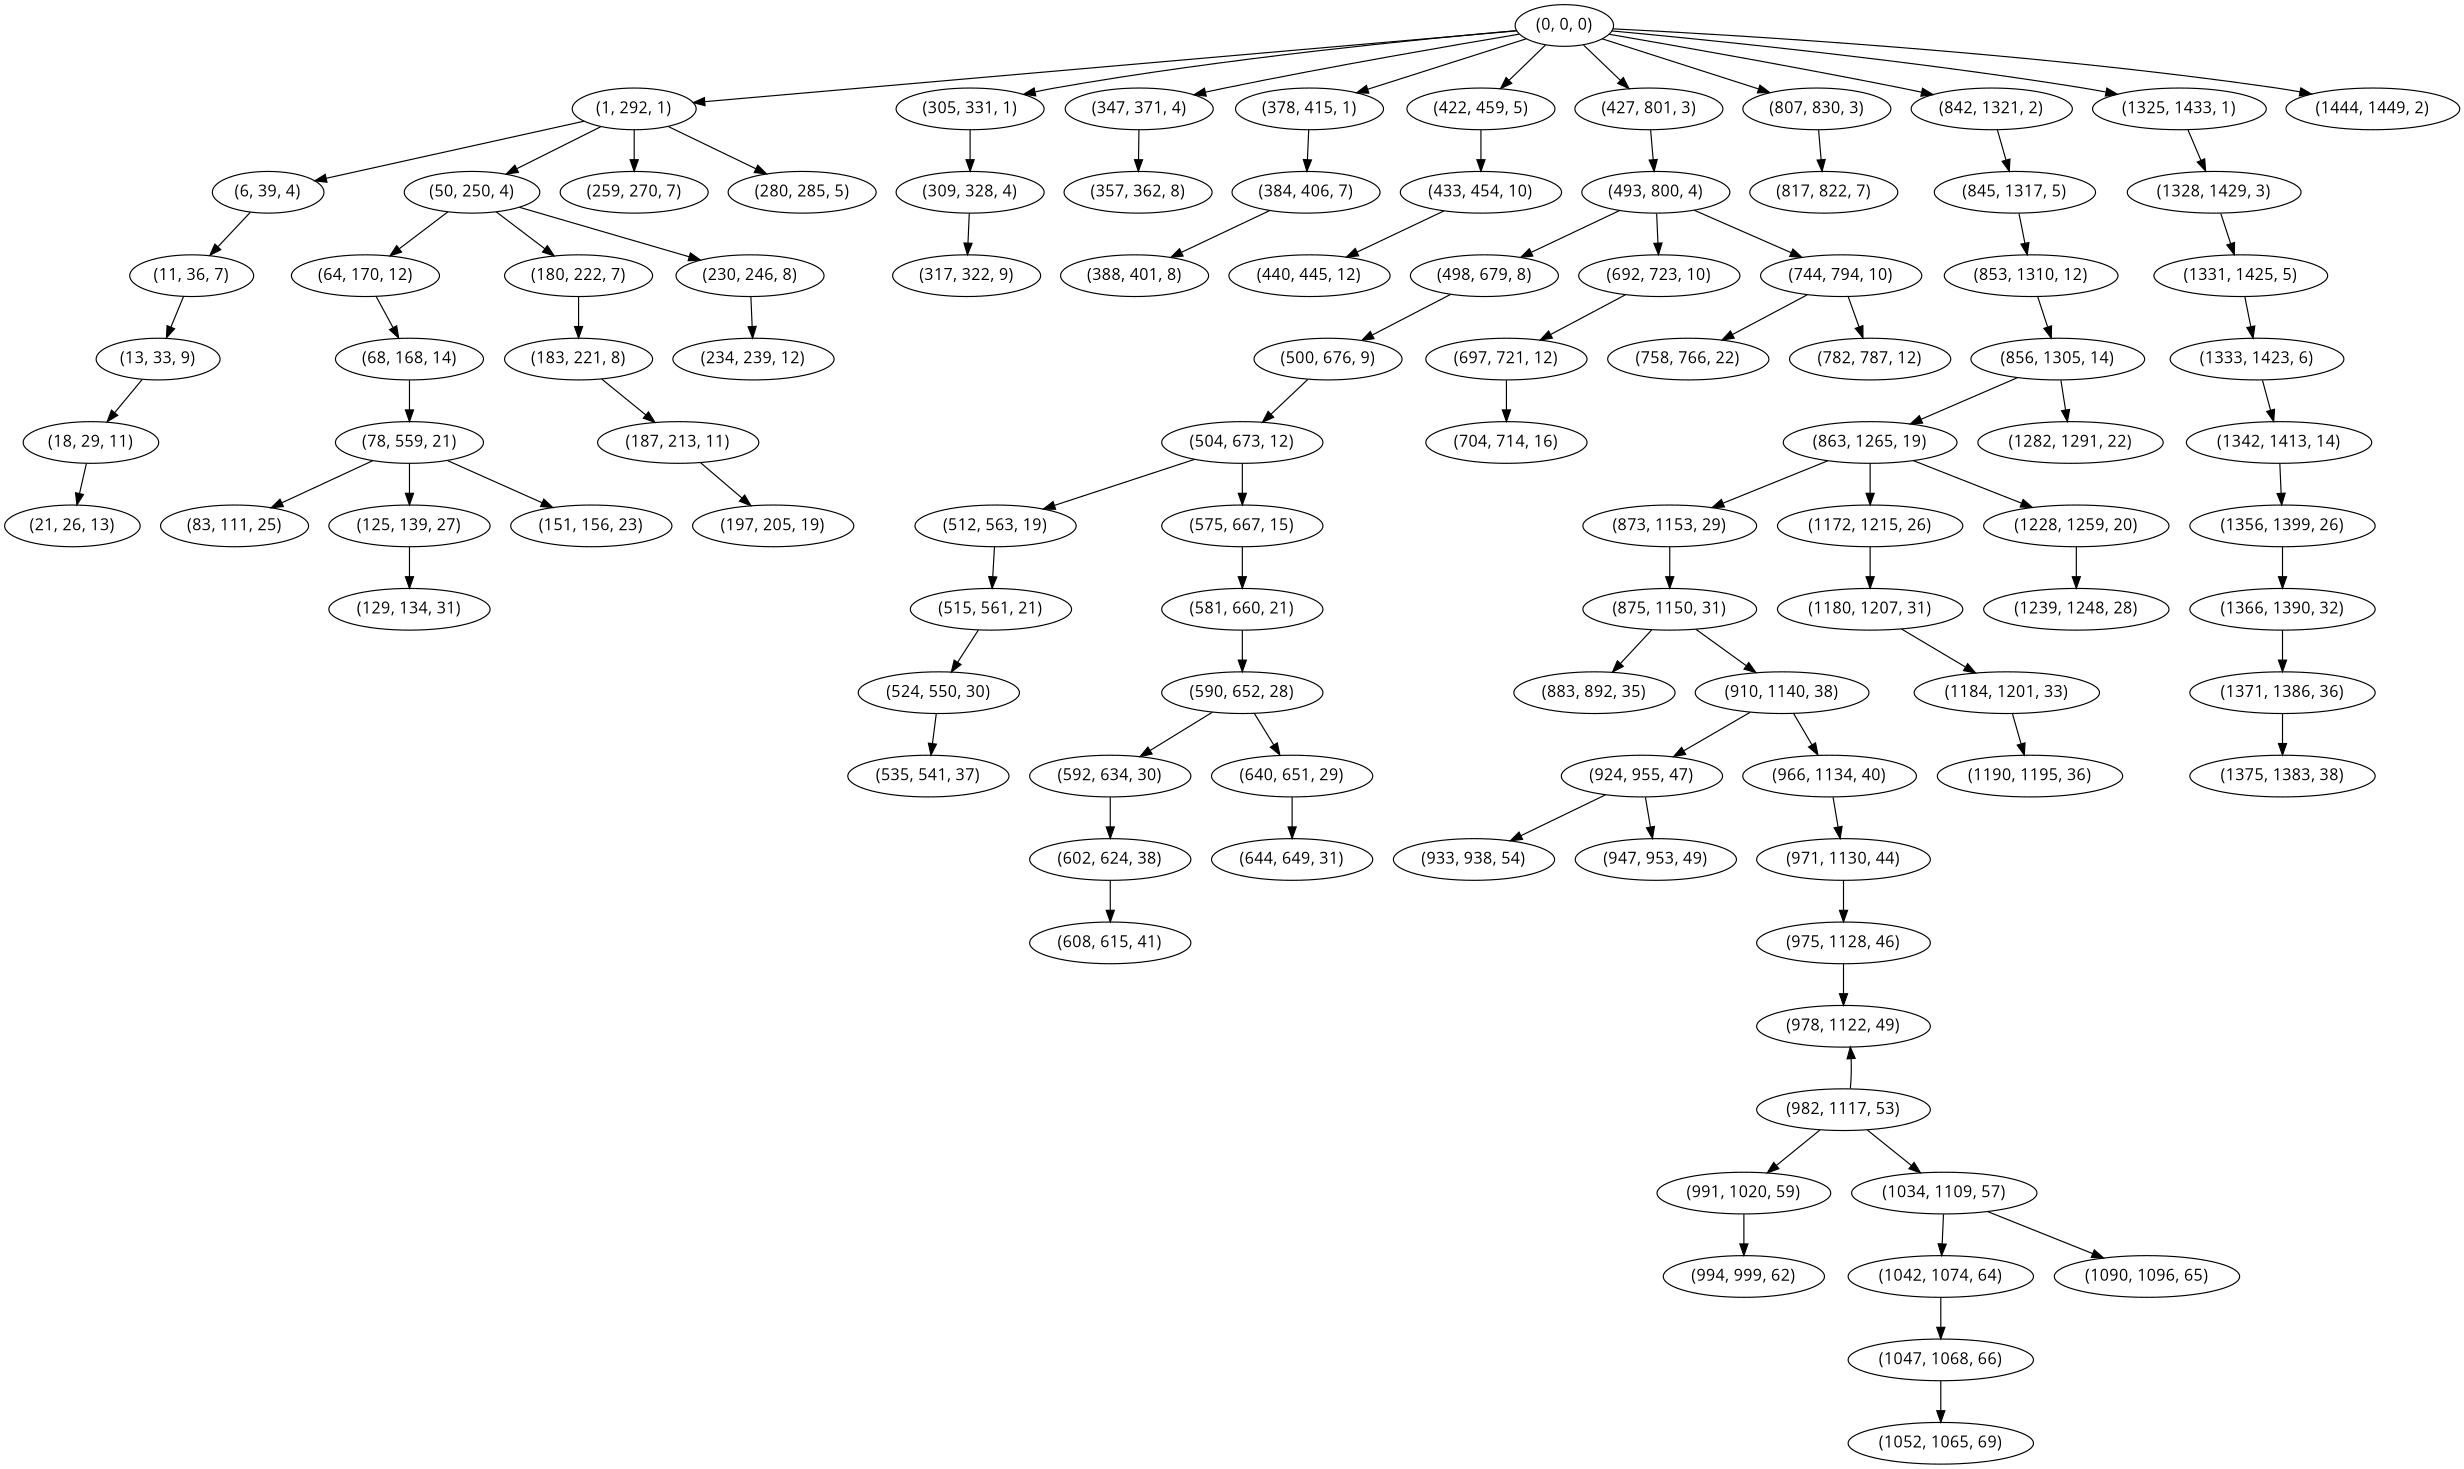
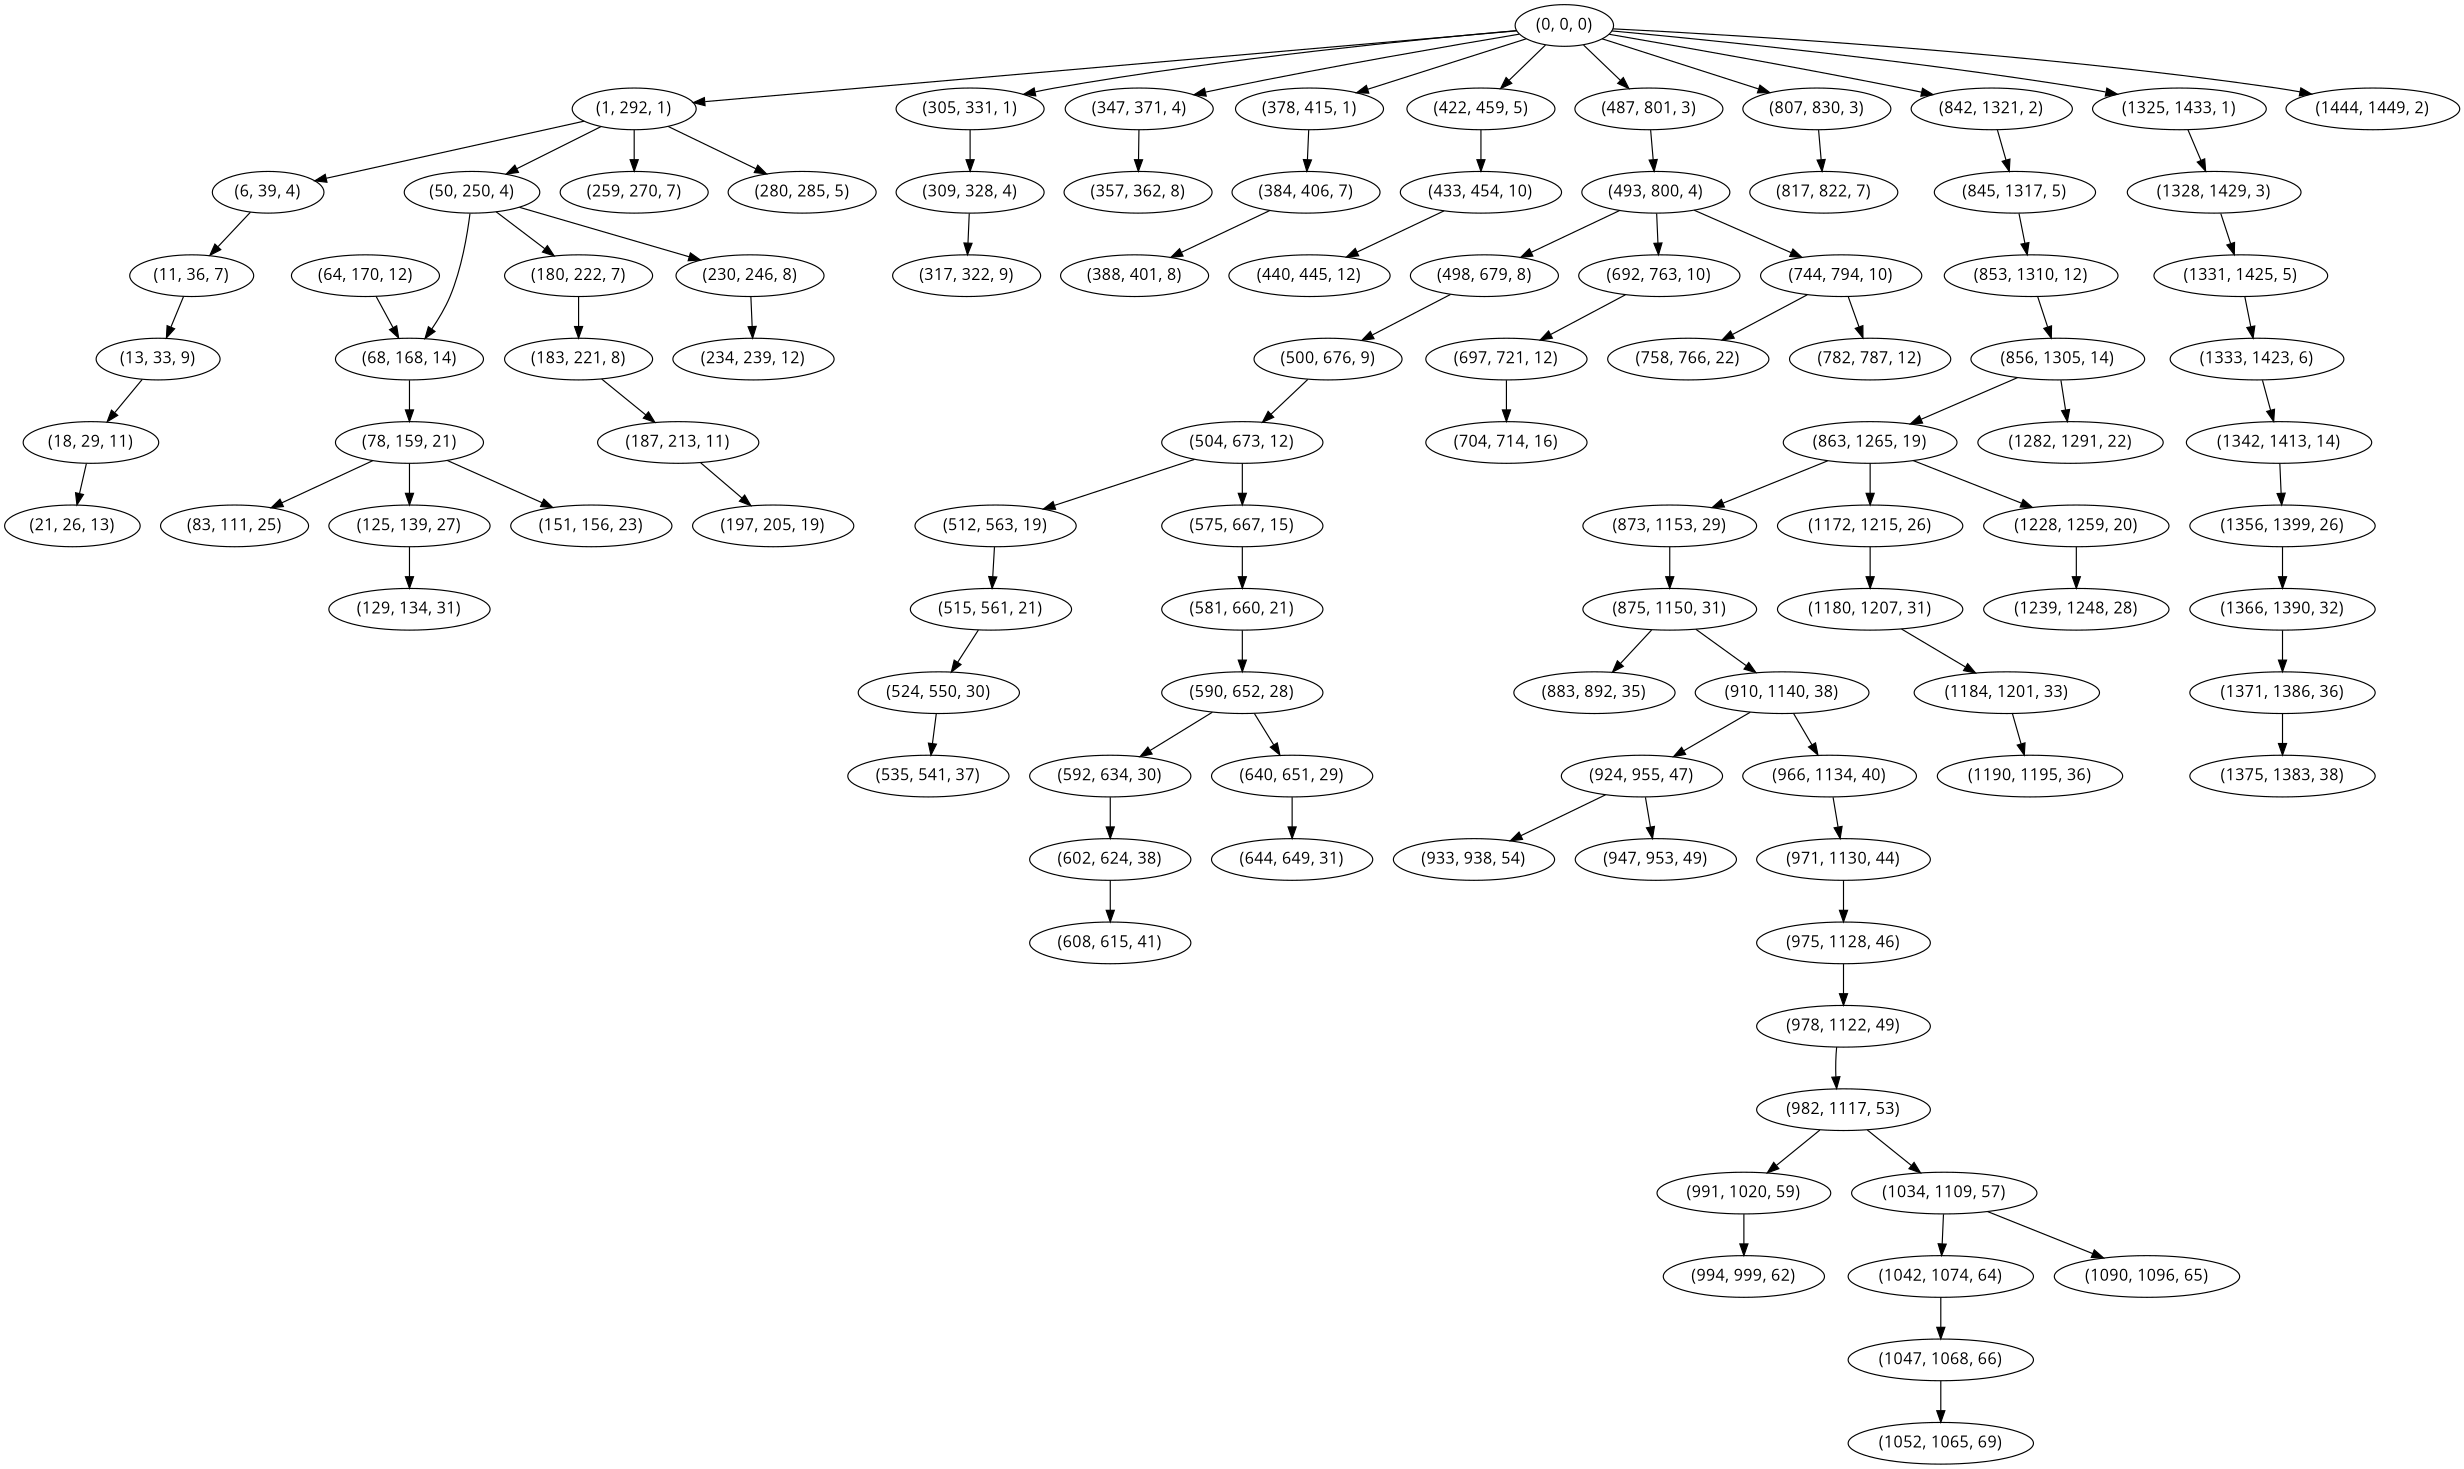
(1649, 109) -> (1649, 109)
(424, 230) -> (458, 274)
(1659, 276) -> (1659, 276)
(409, 442) -> (409, 442)
(1851, 1074) -> (1836, 1062)
